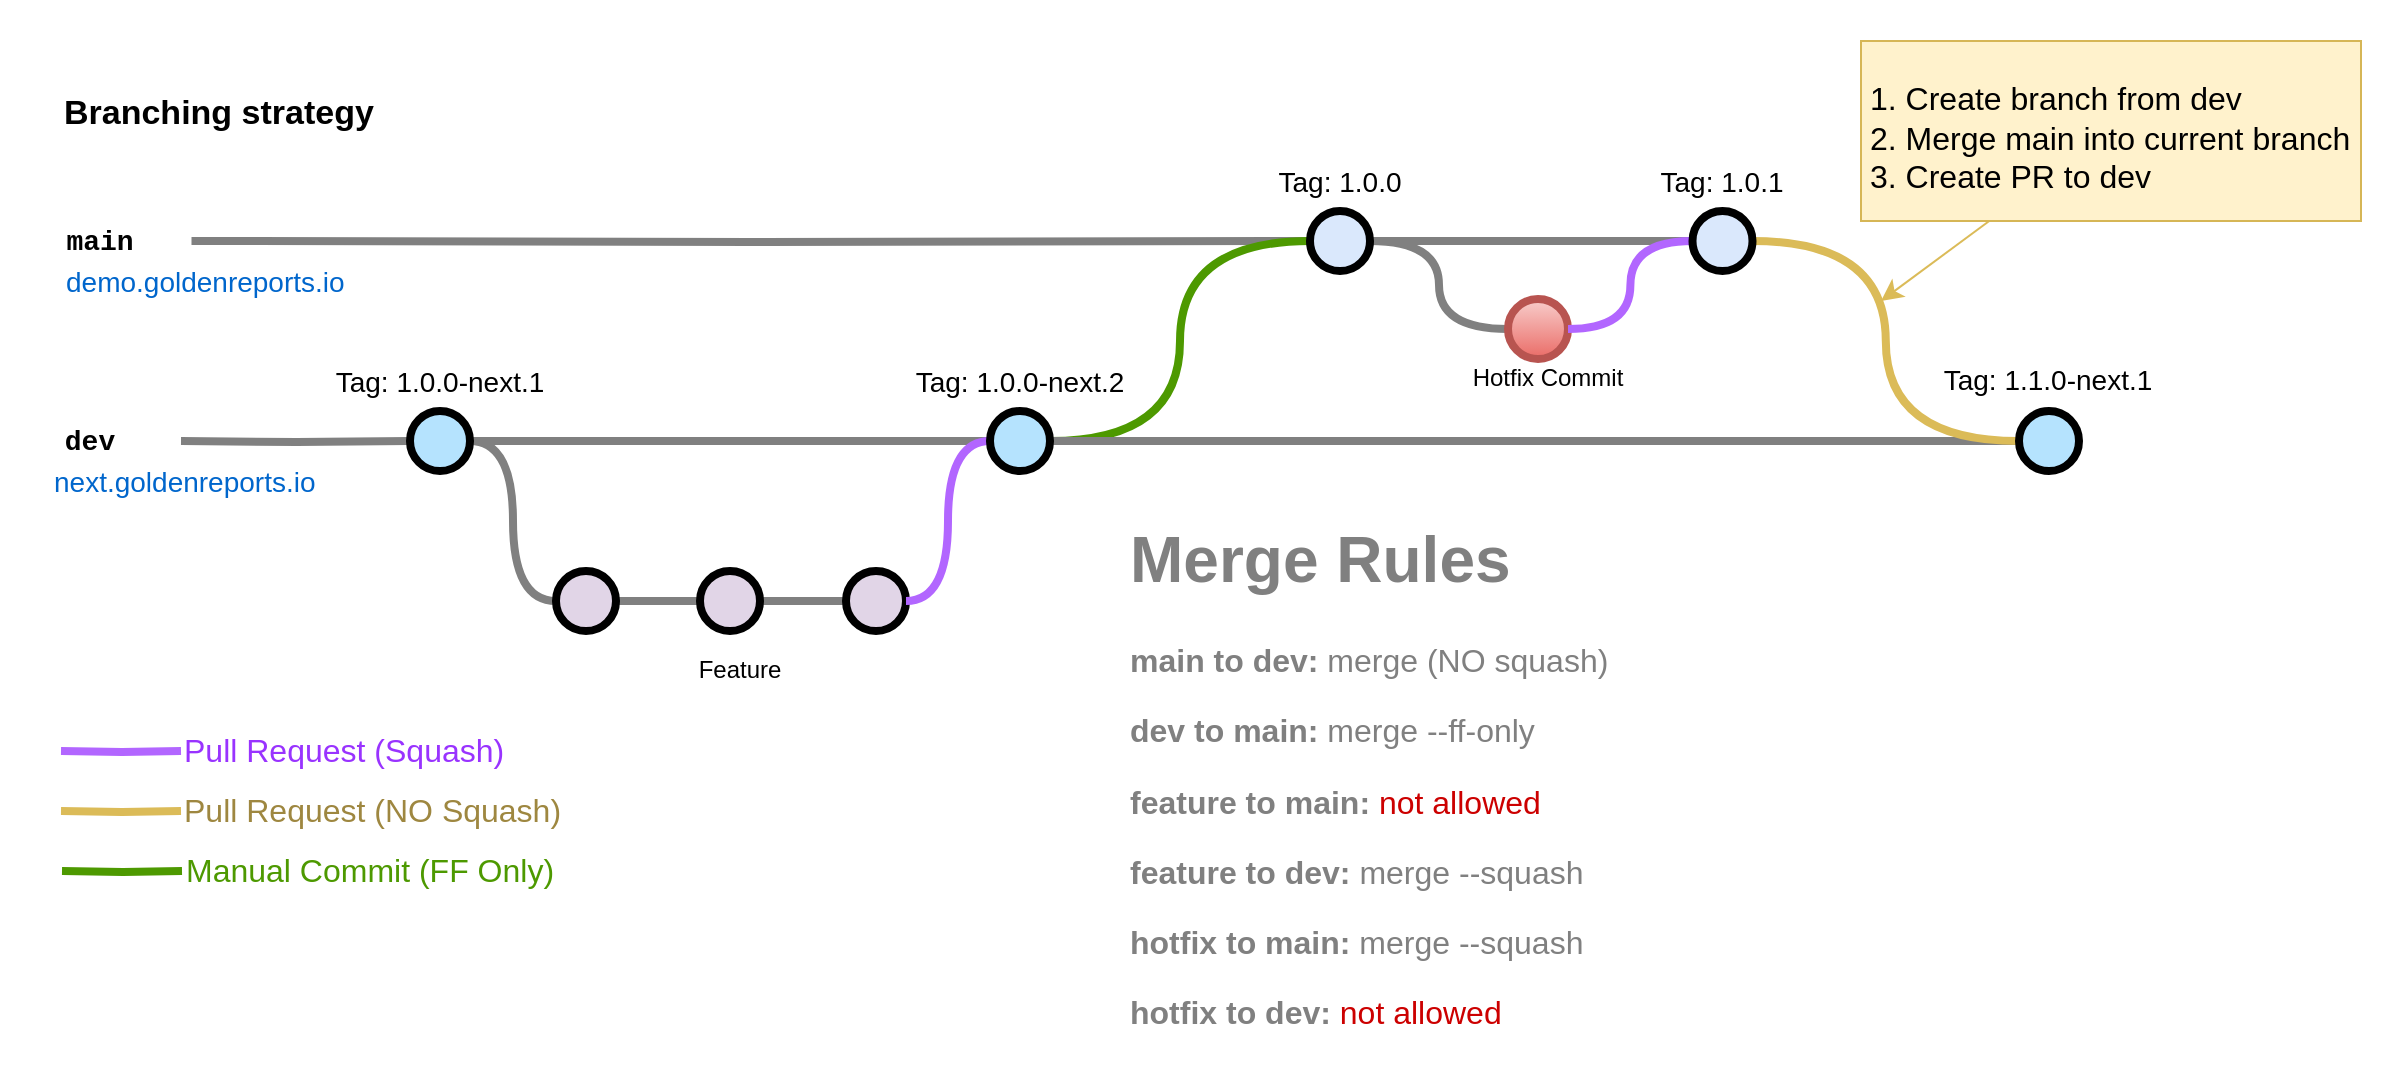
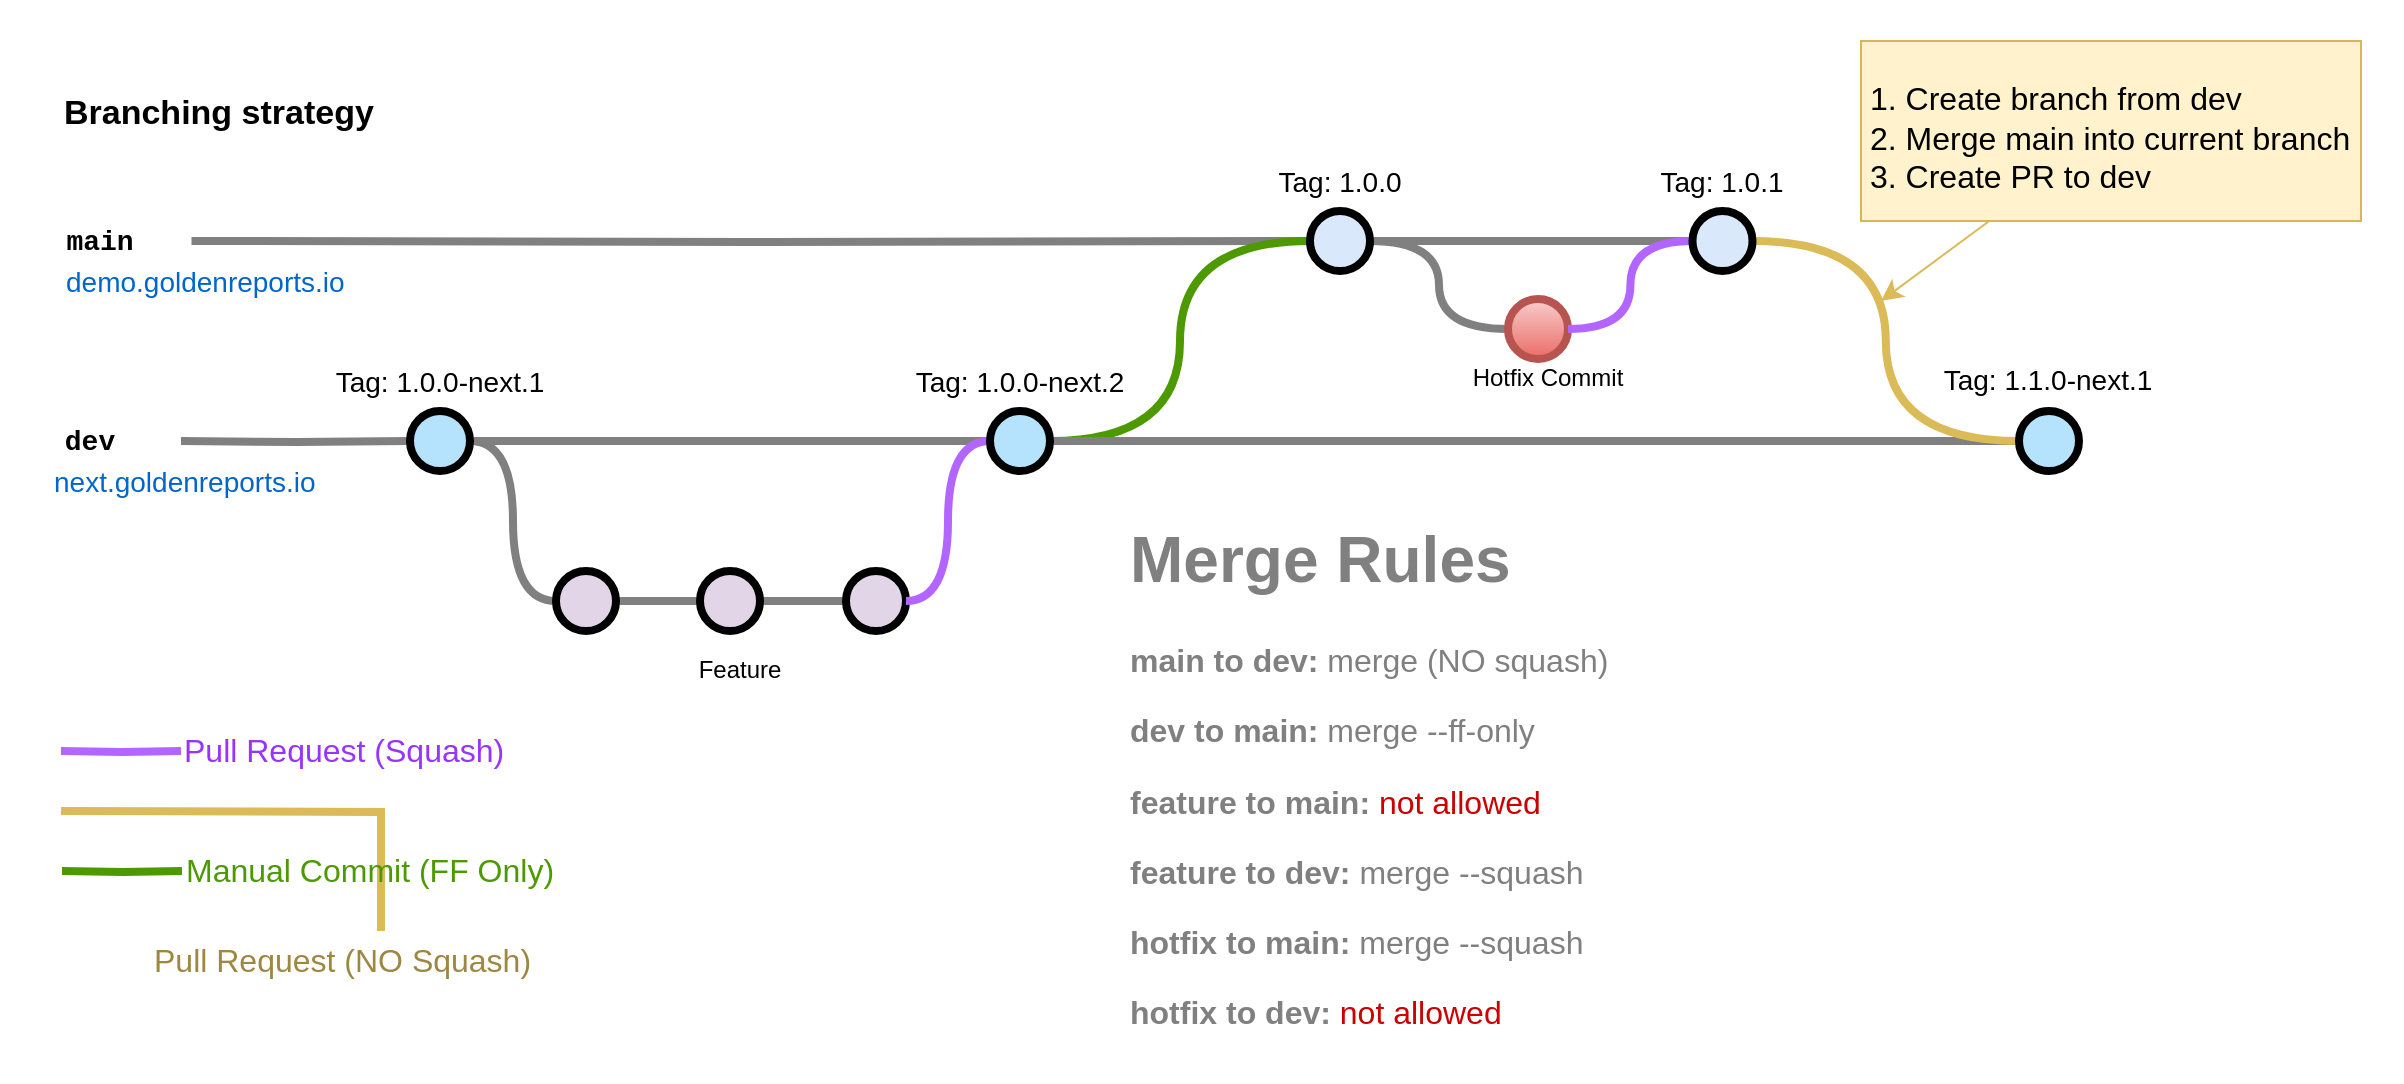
(411, 811) -> (381, 961)
